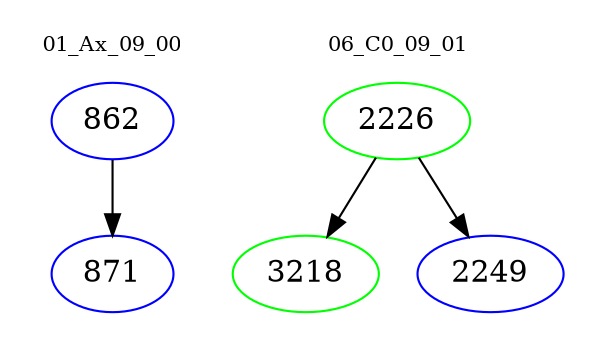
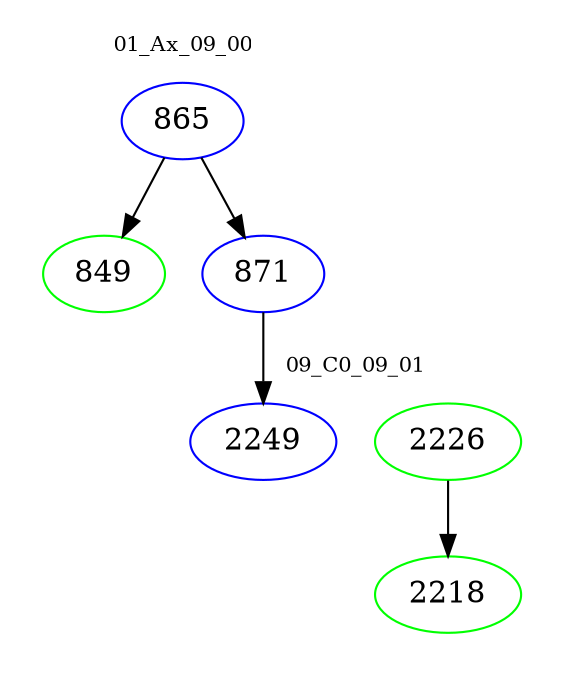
(398, 46) -> (356, 366)
(113, 121) -> (183, 121)
(438, 188) -> (263, 359)
none -> (104, 274)
(306, 274) -> (448, 595)
